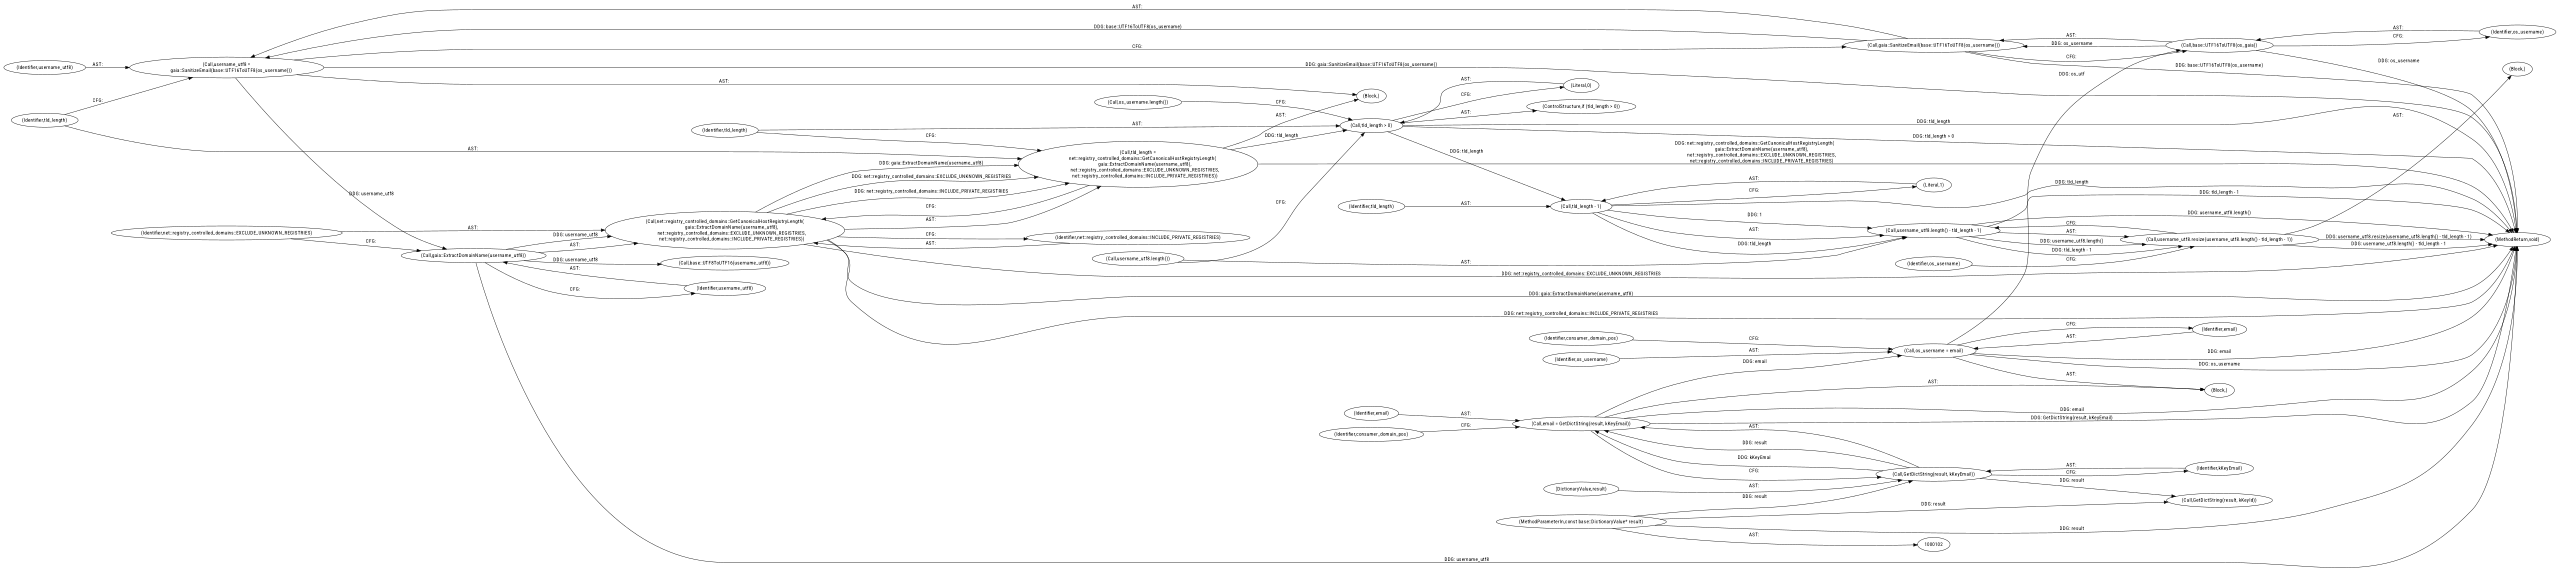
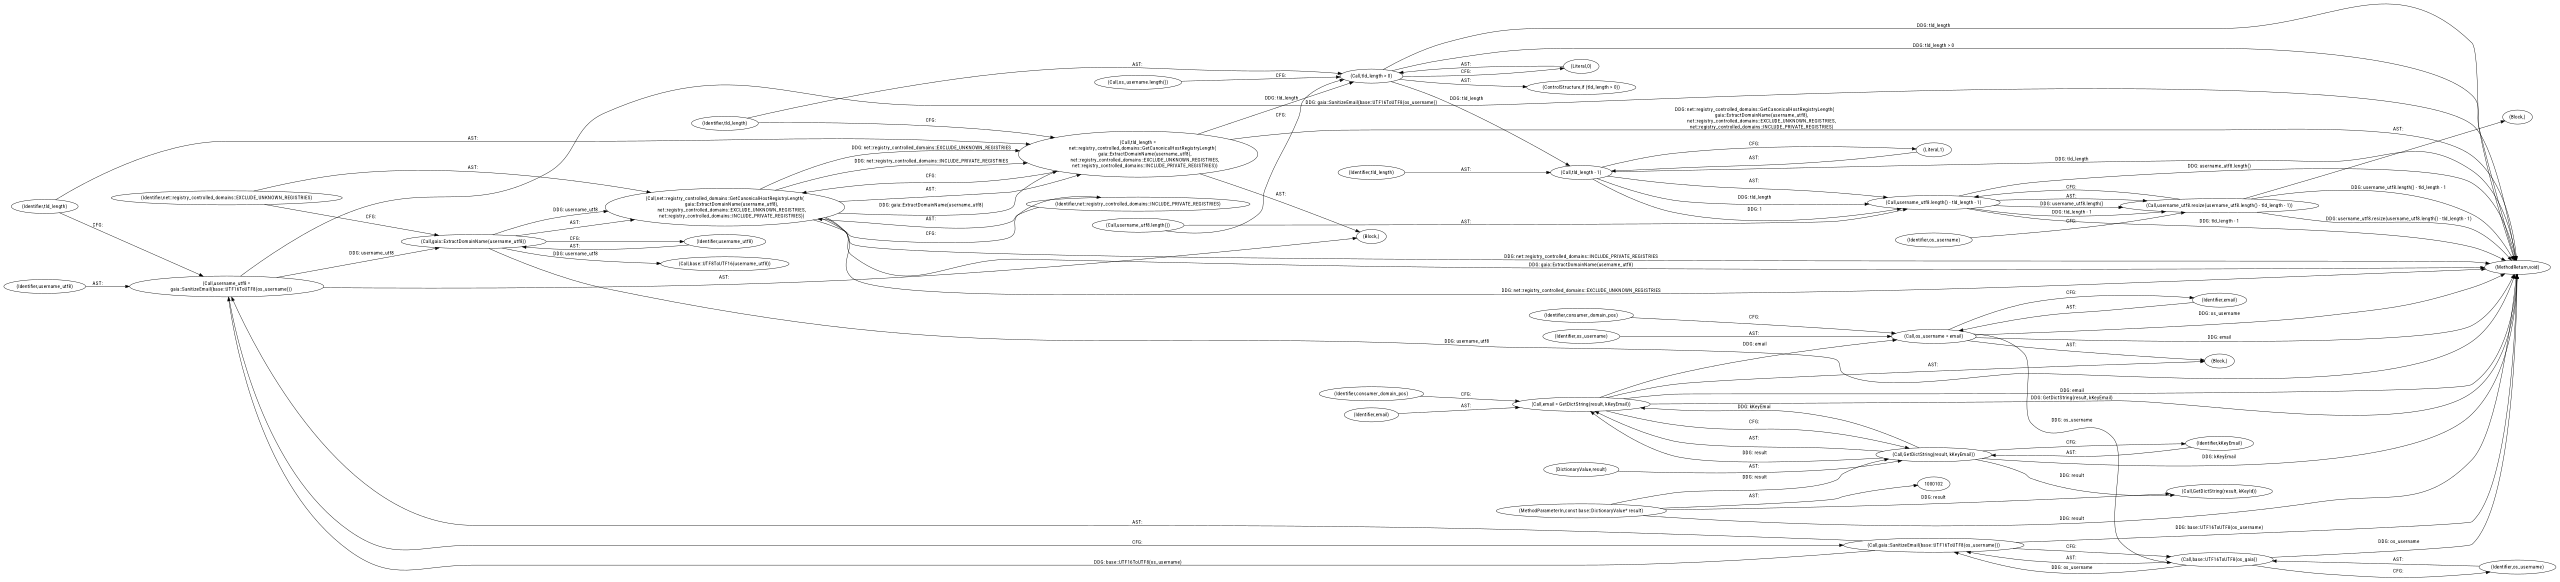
(2072, 74) -> (2072, 420)
none -> (2304, 461)
